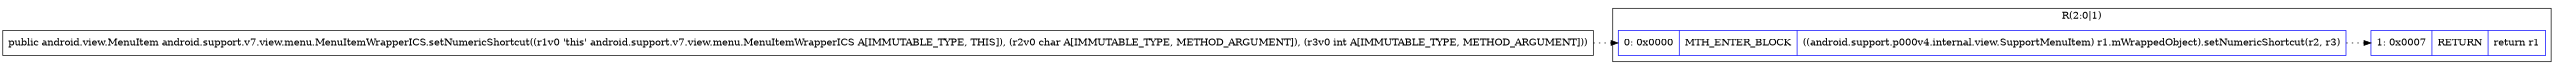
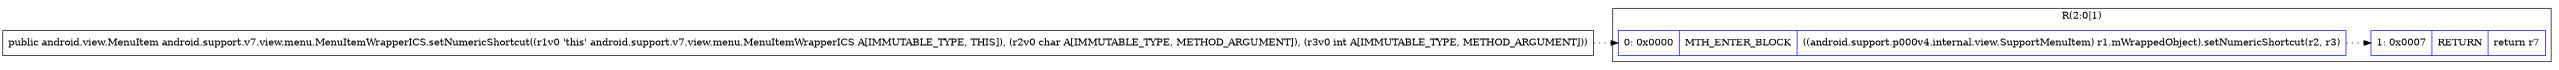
(2517, 43) -> (2517, 43)
